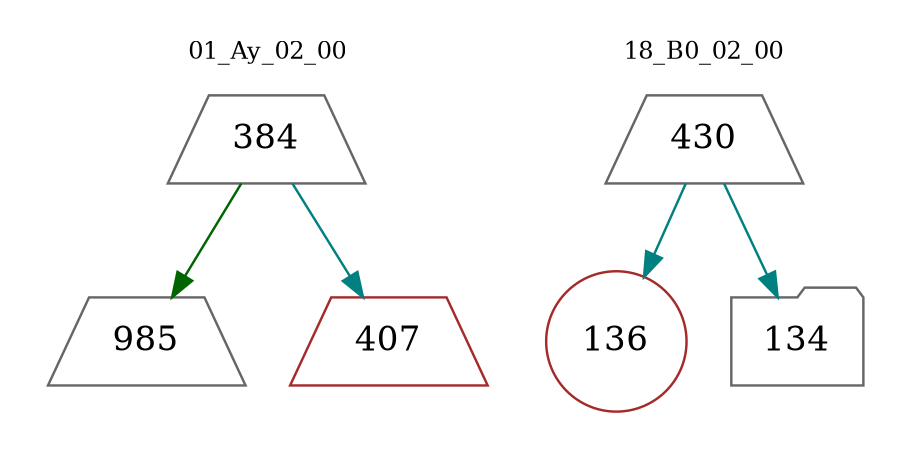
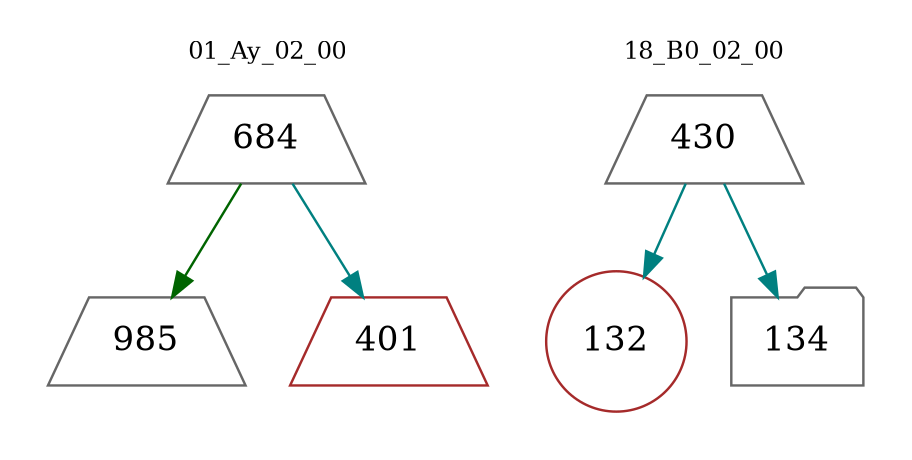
(267, 139) -> (267, 139)
(389, 341) -> (389, 341)
(616, 341) -> (616, 341)
